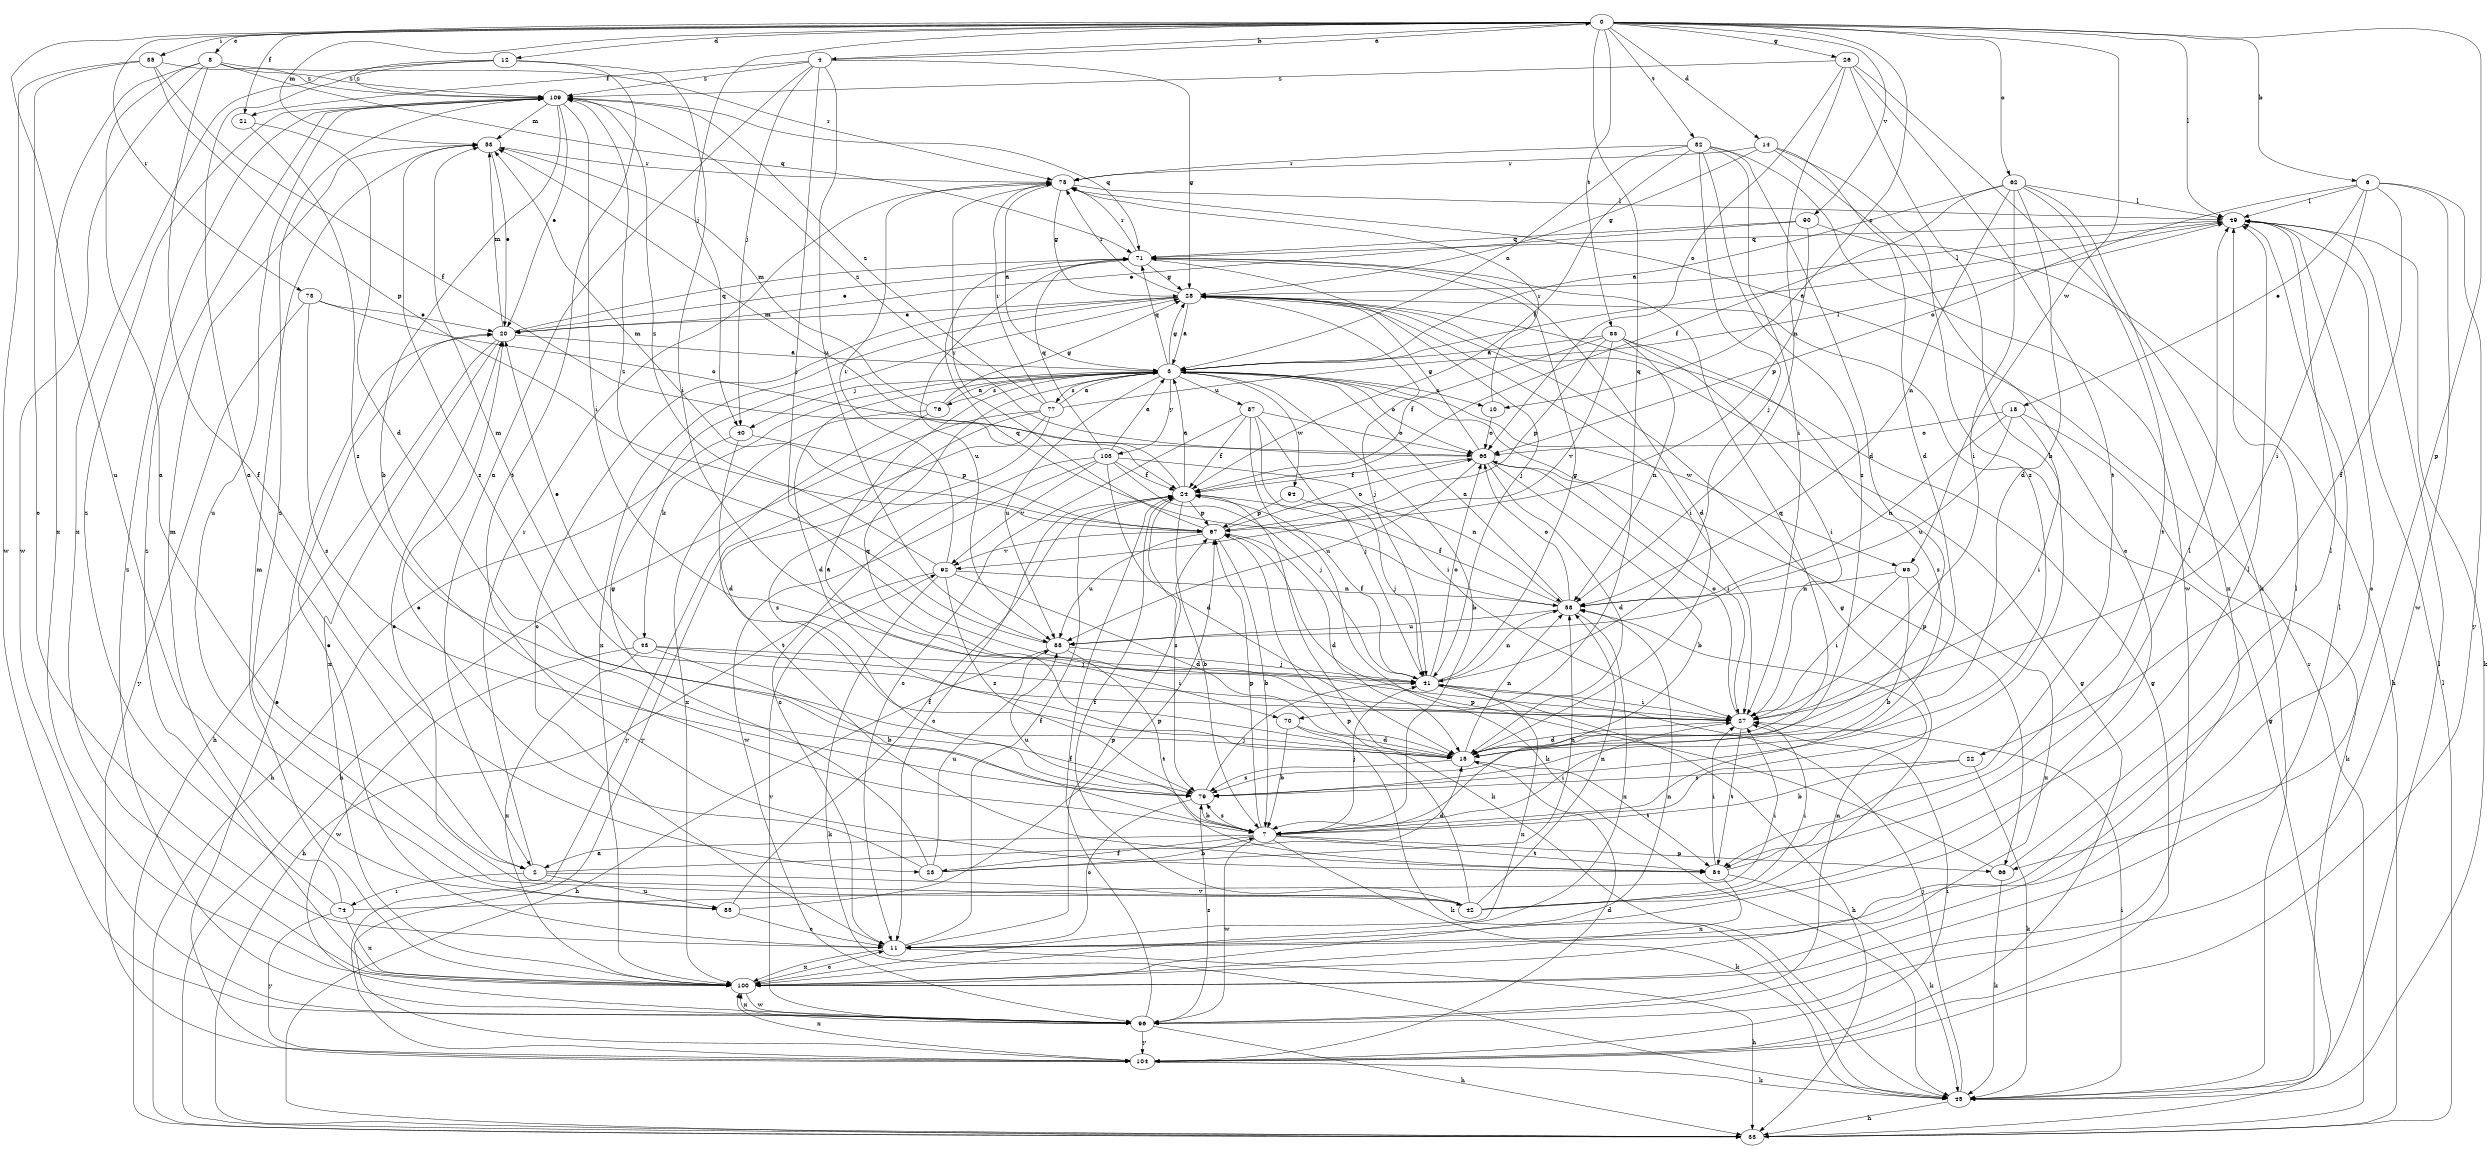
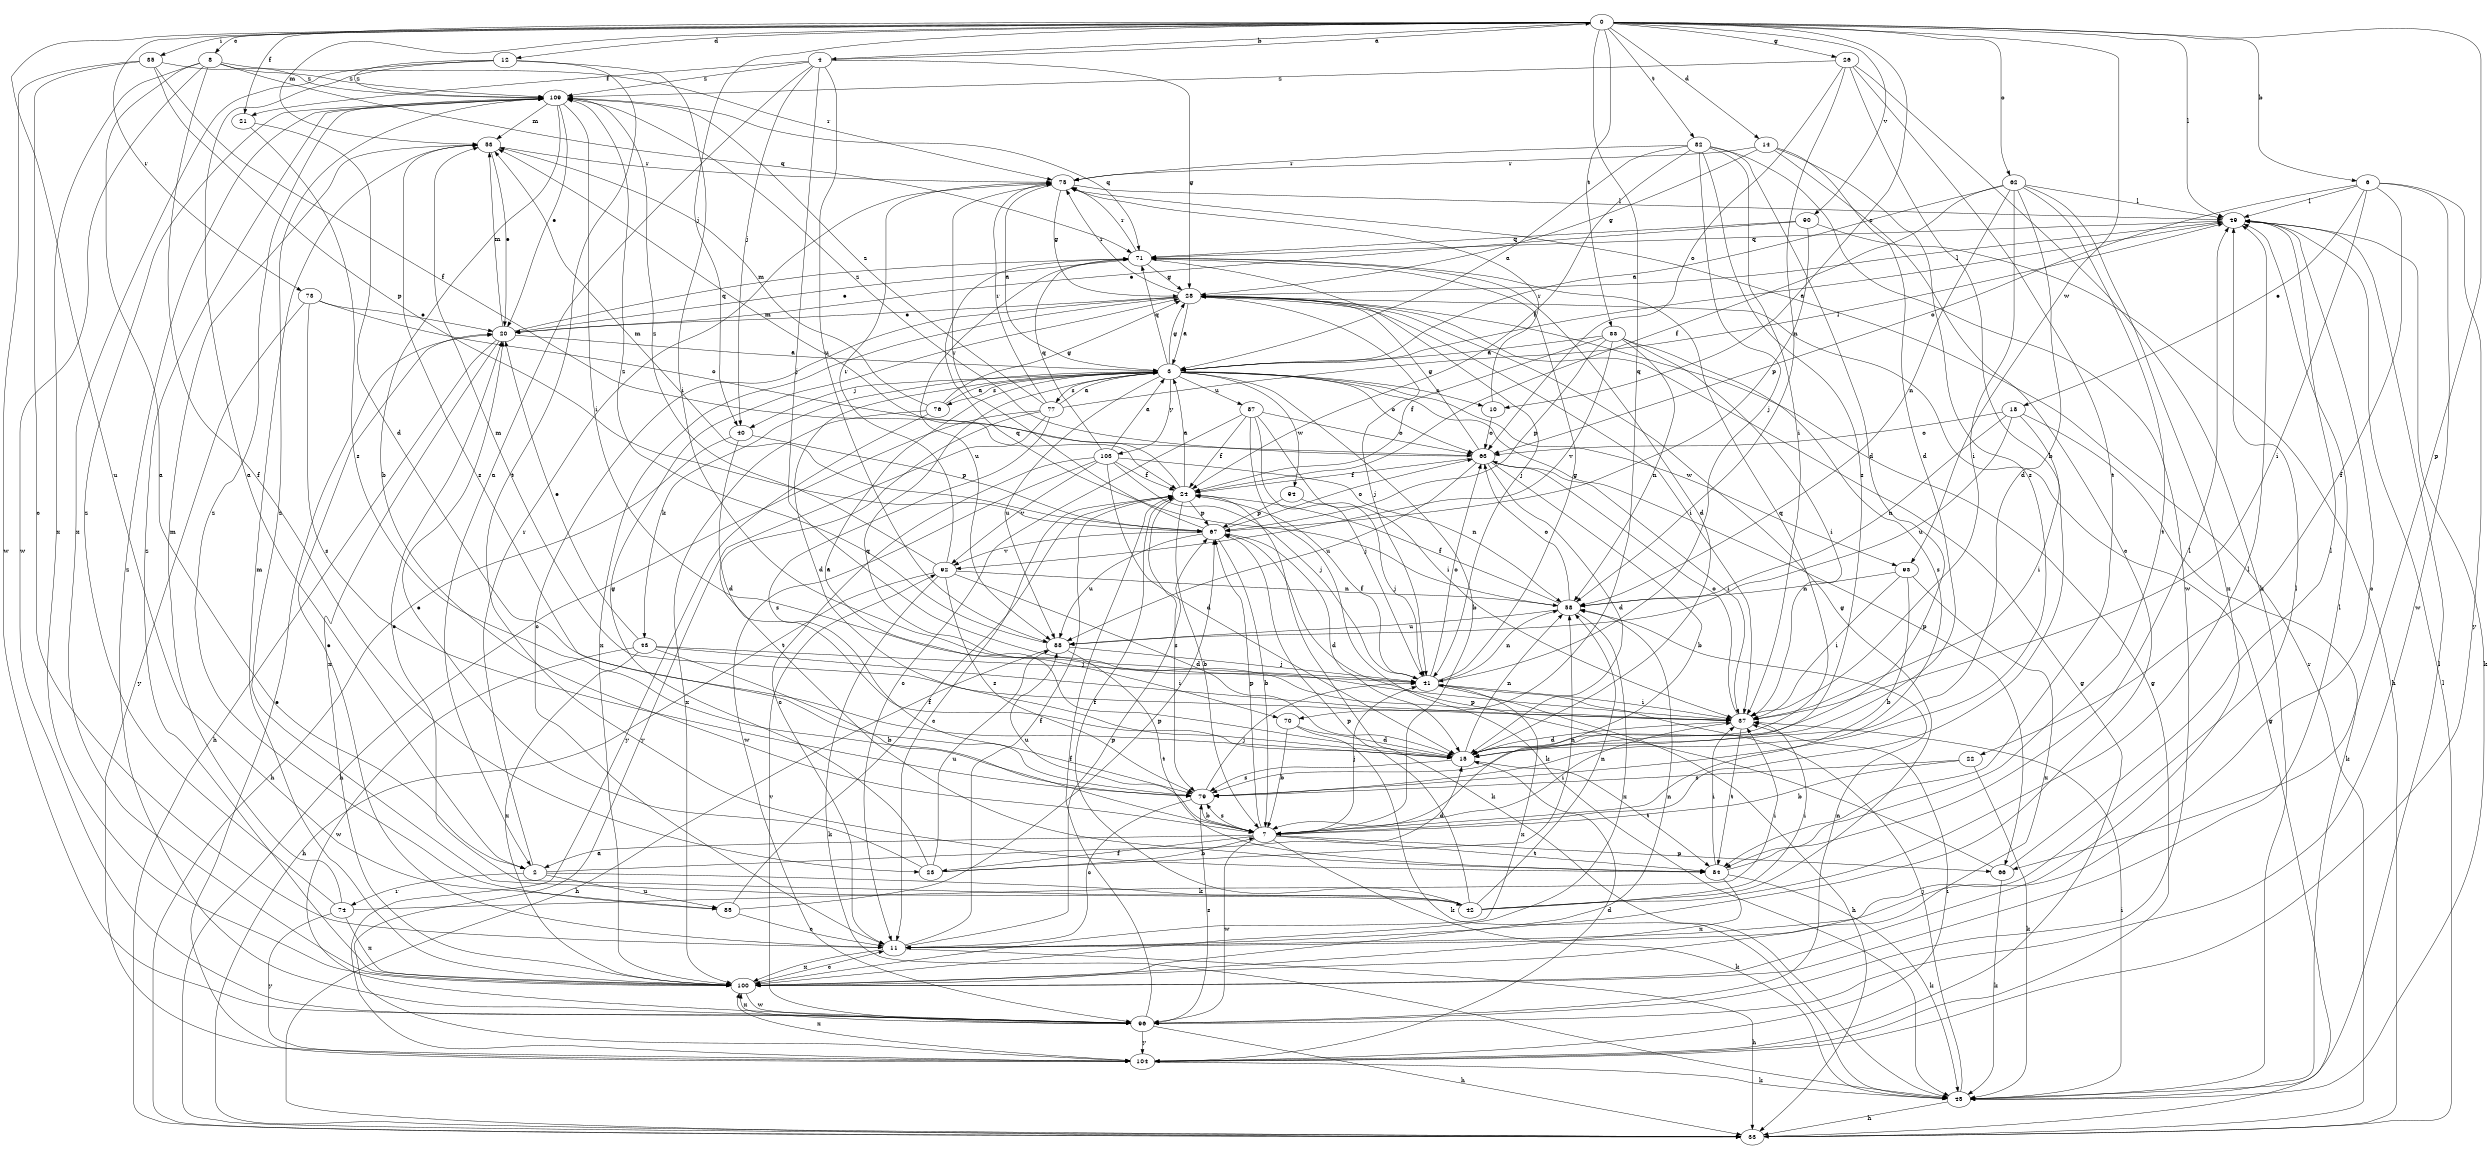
(1388, 432) -> none
(213, 513) -> (213, 513)
(1742, 721) -> (1742, 721)
(1201, 891) -> (1201, 891)
